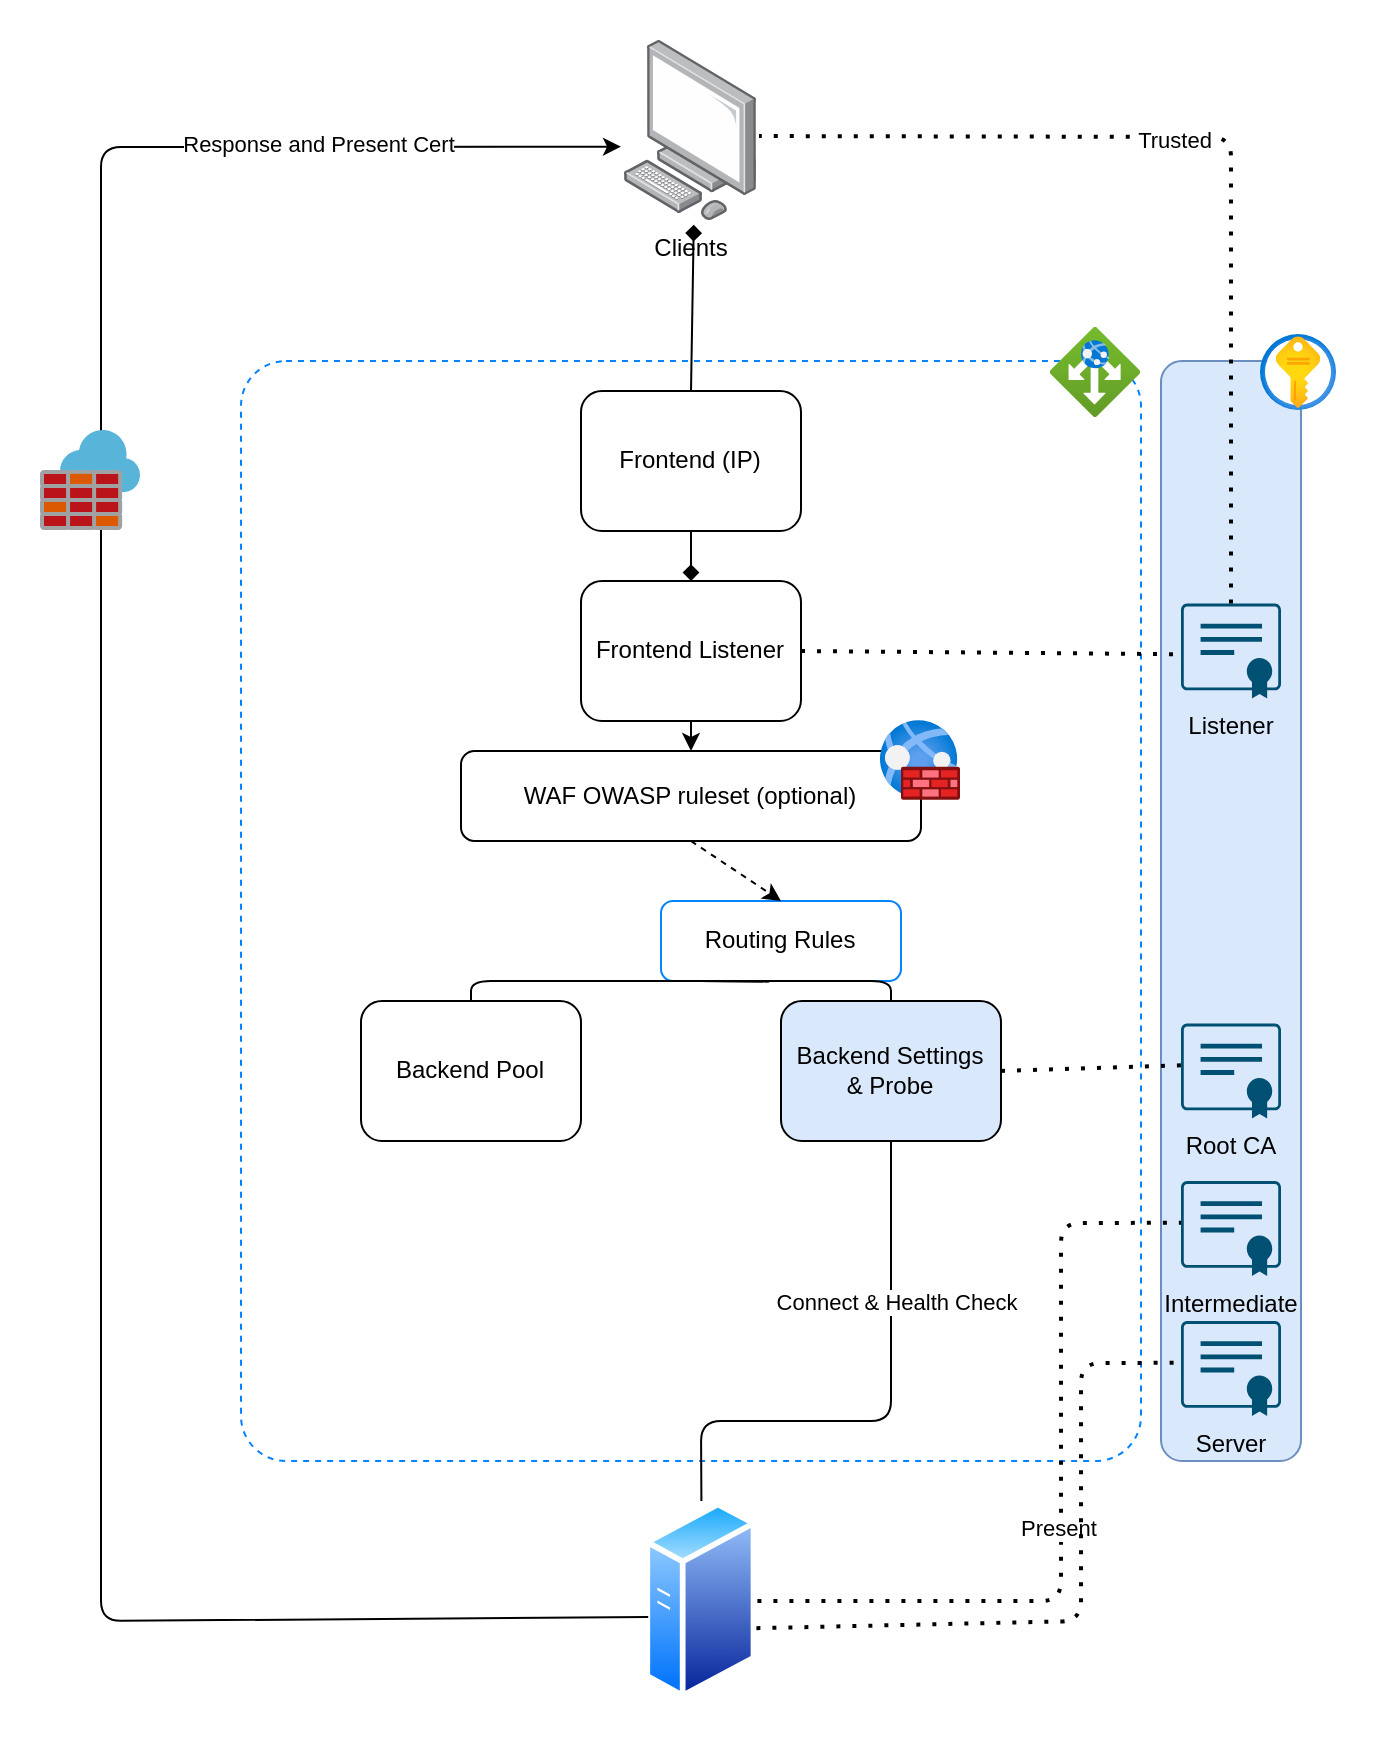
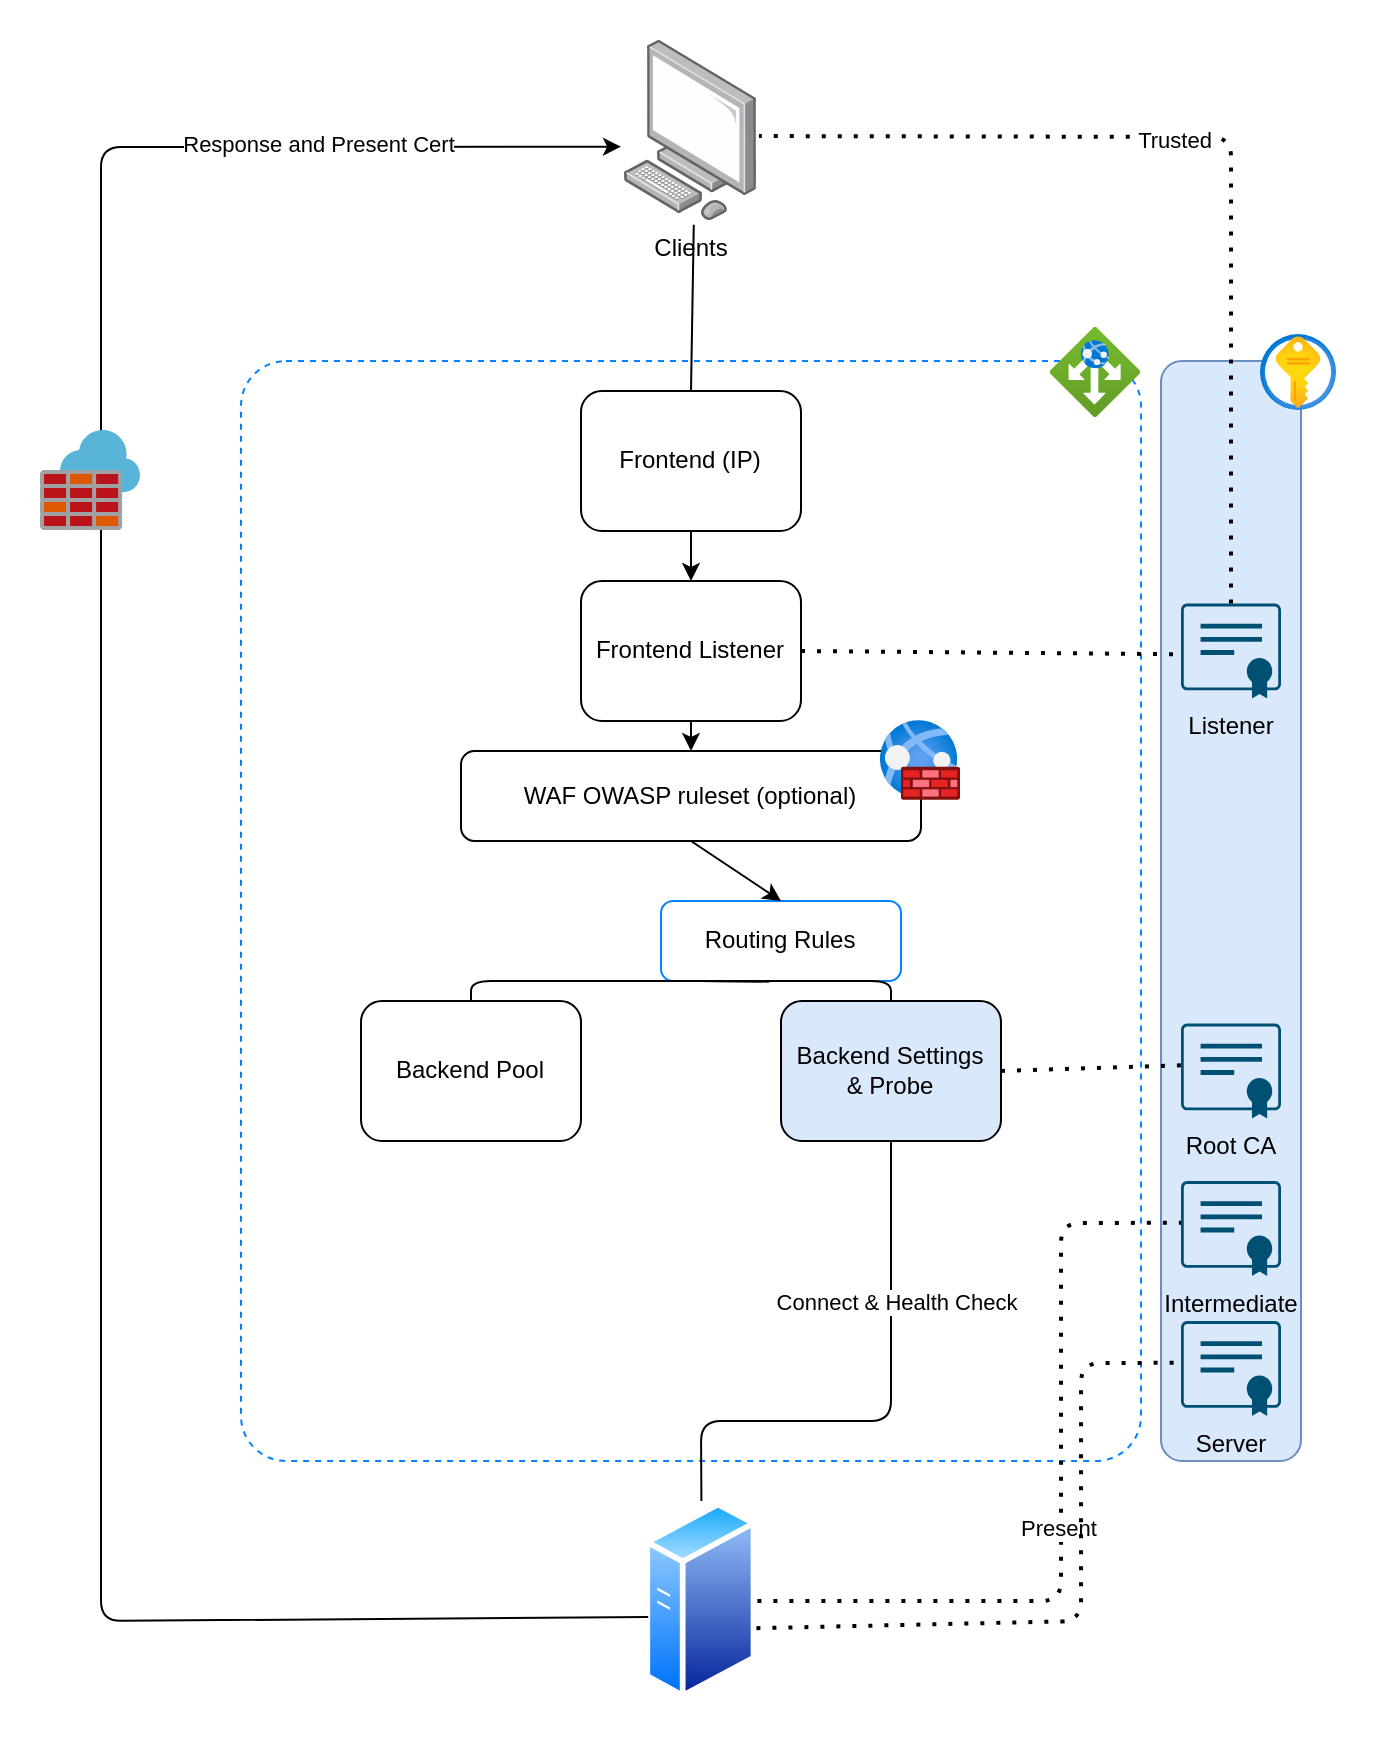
(694, 241) -> (694, 233)
(691, 565) -> (691, 566)
(732, 868) -> (732, 868)
